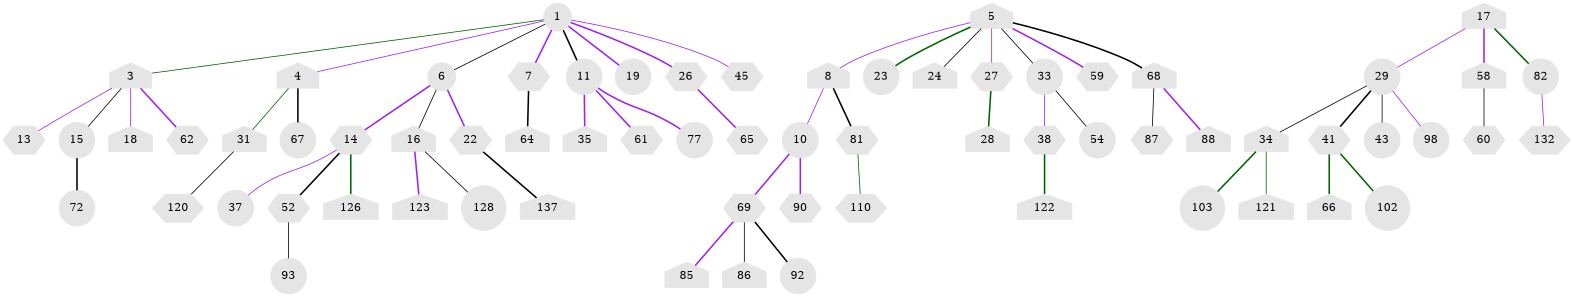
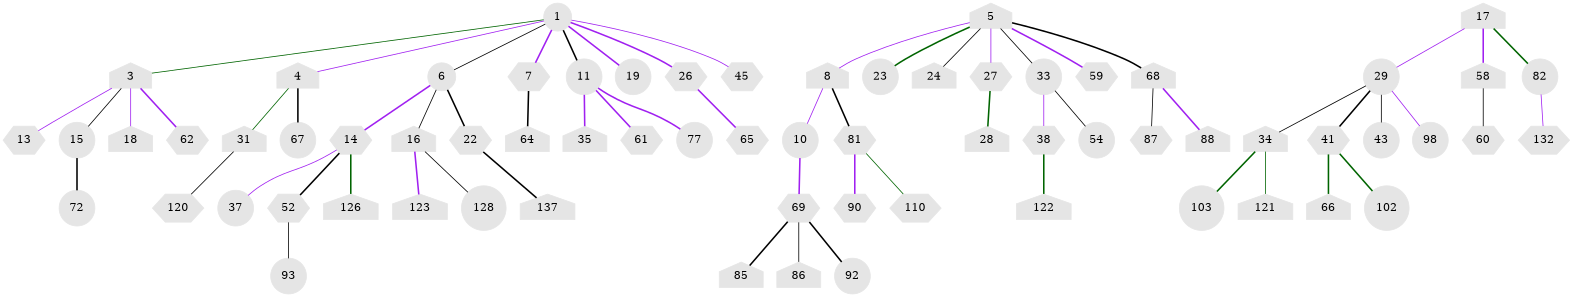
(456, 108) -> (456, 108)
(800, 176) -> (855, 174)
(714, 244) -> (769, 244)
